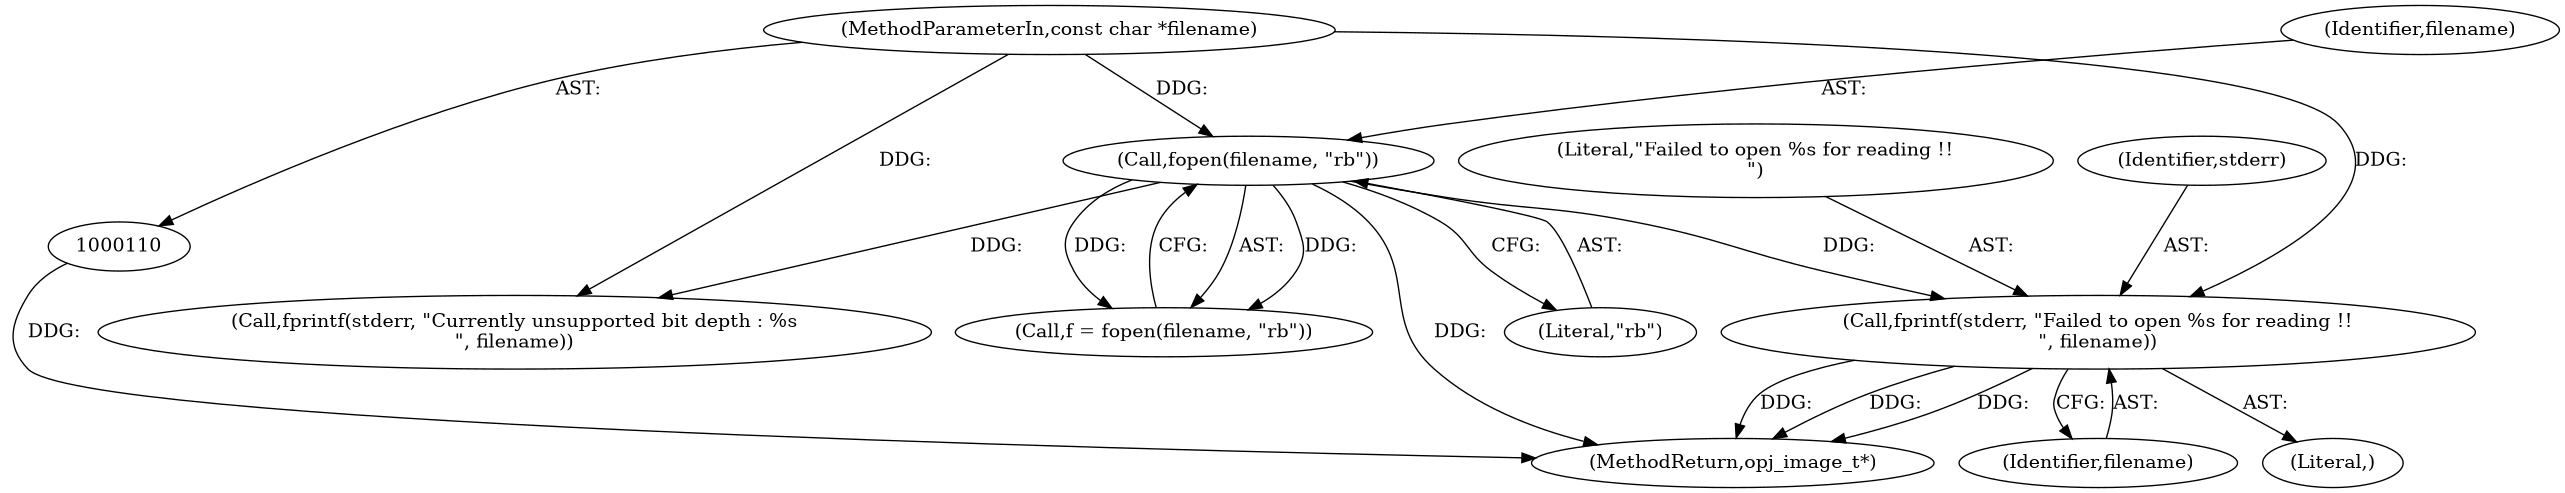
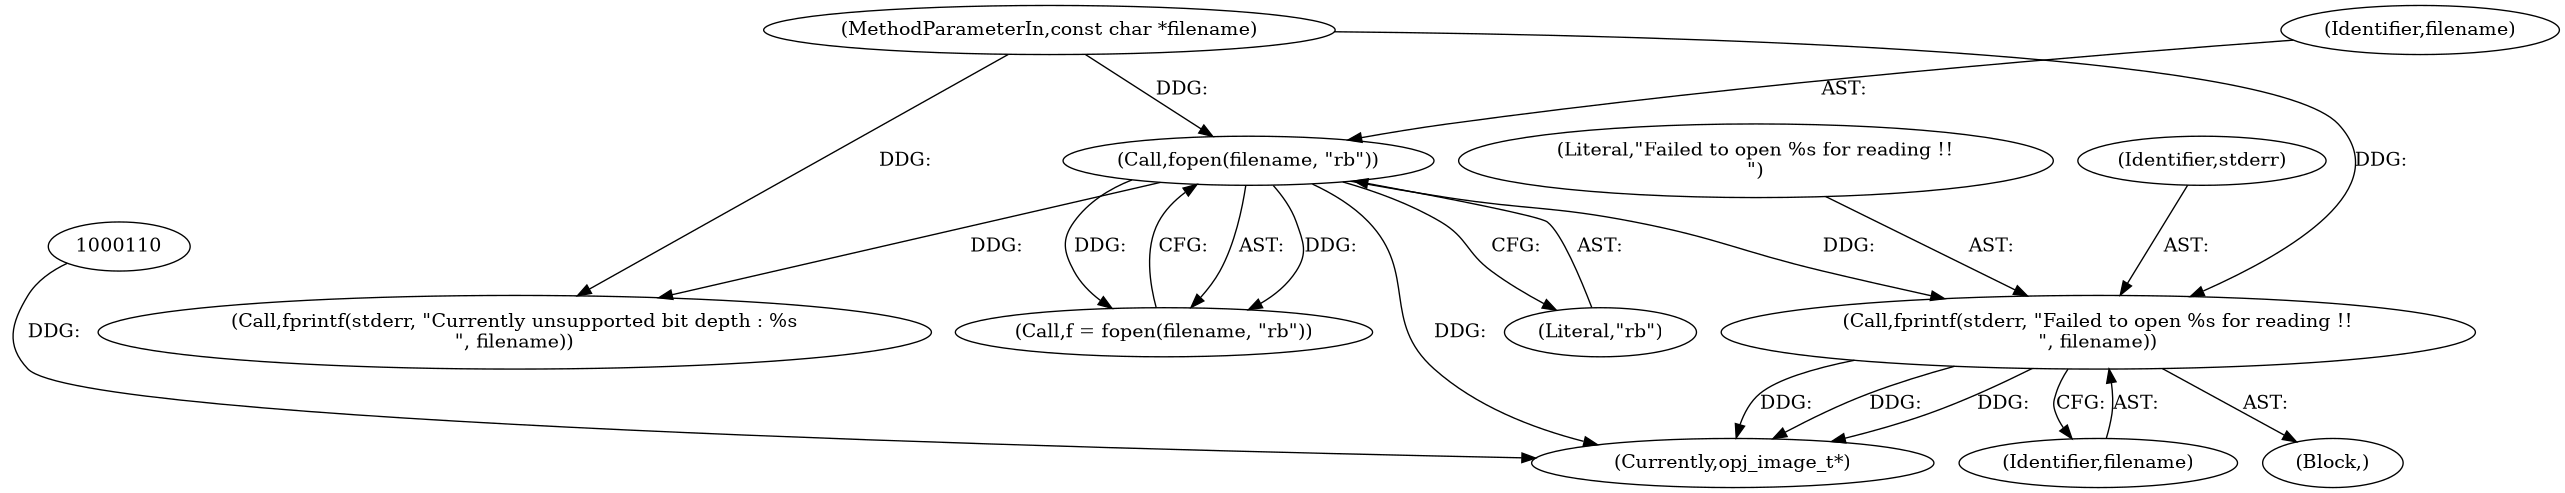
(478, 100) -> none
(1733, 463) -> (1733, 463)
(2333, 463) -> (2333, 463)
